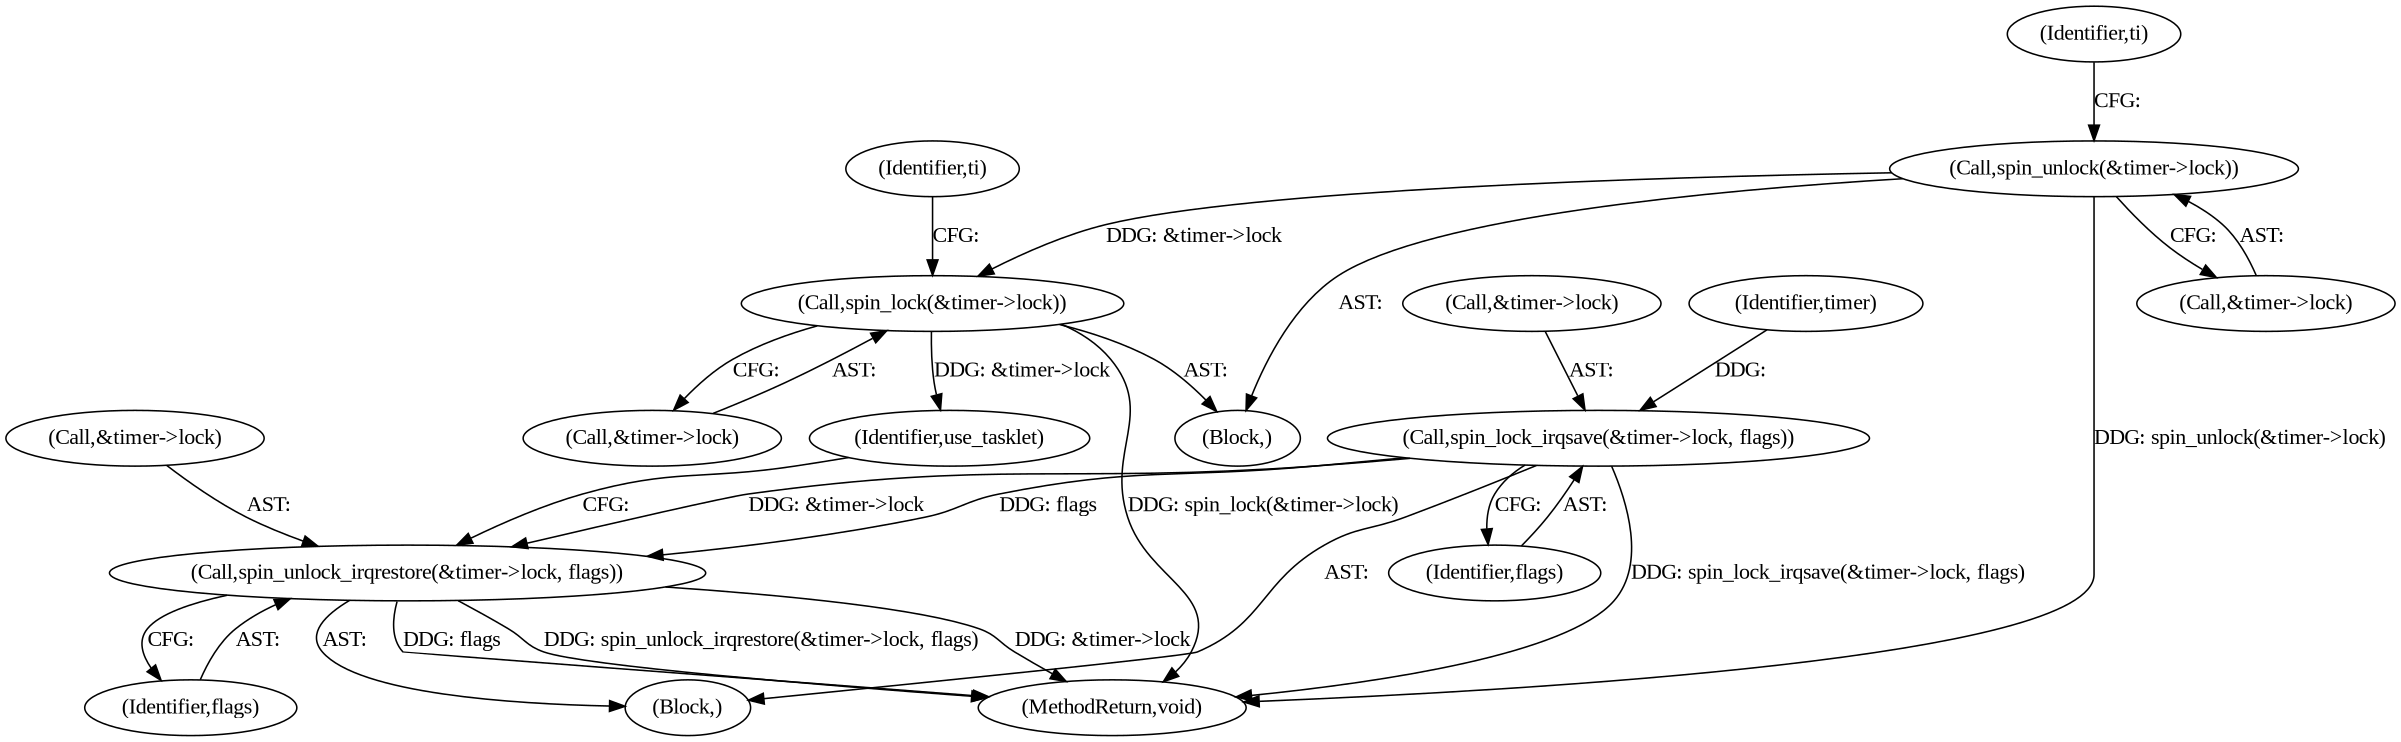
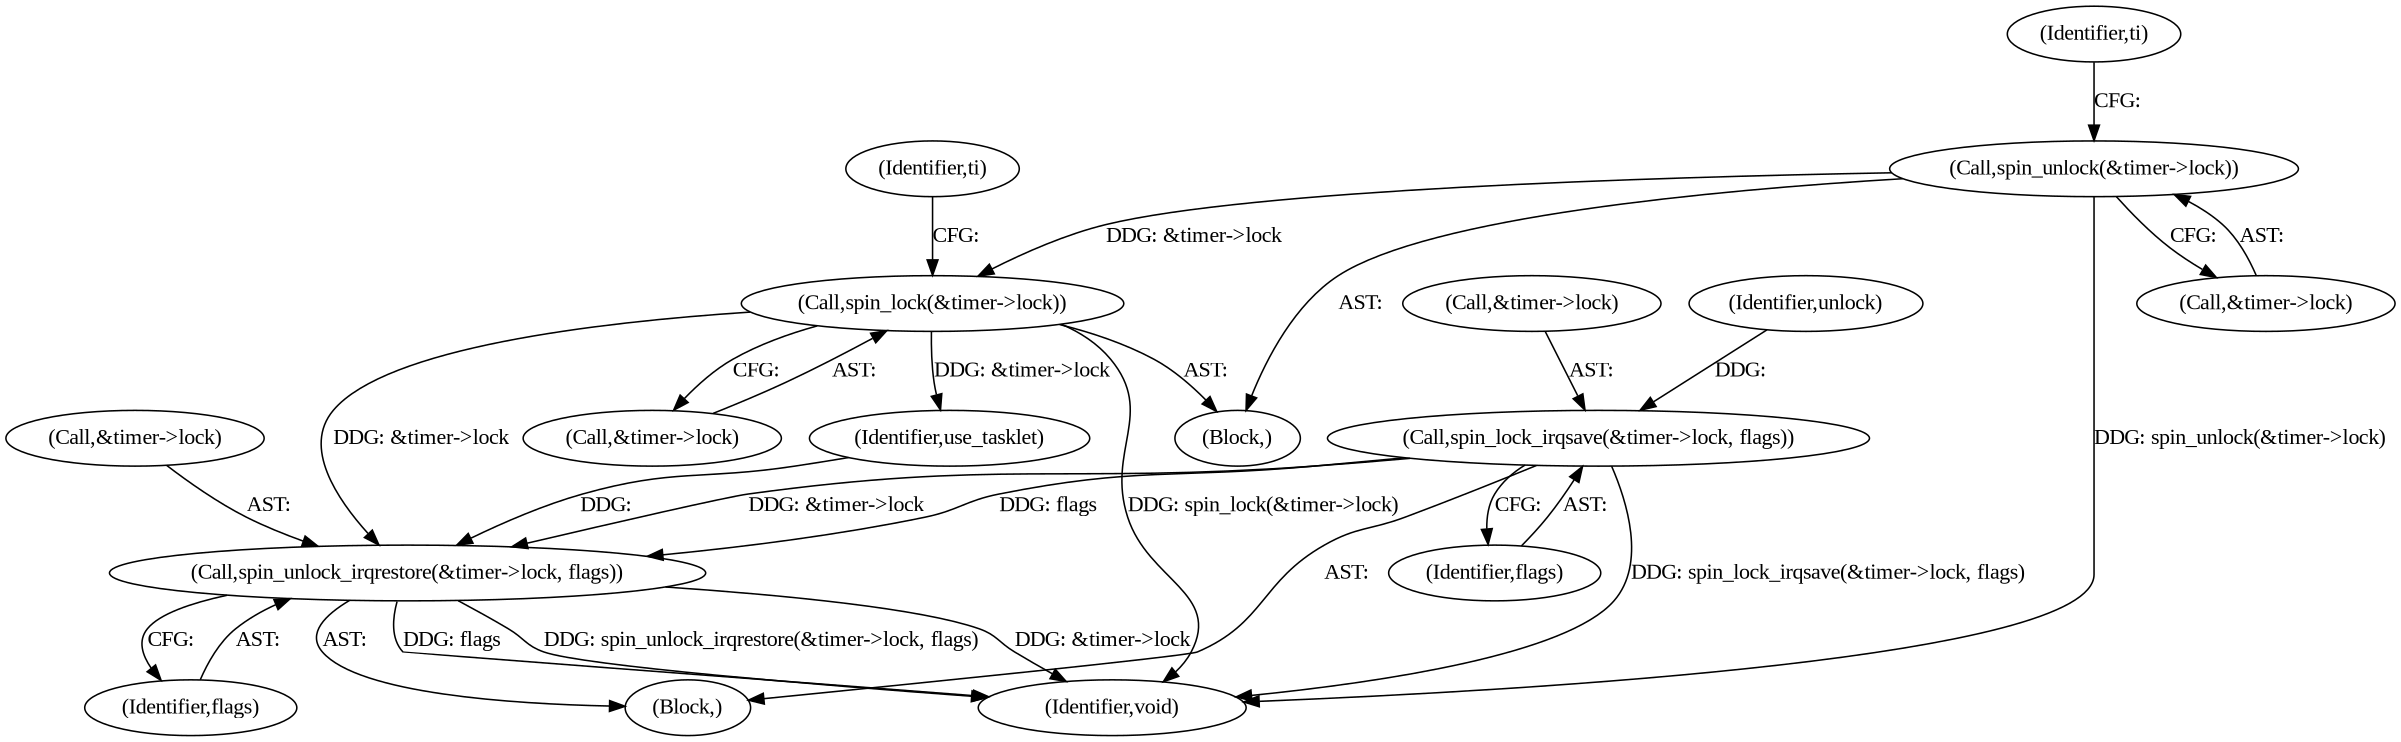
(1806, 304) -> (1806, 304)
none -> (466, 350)
(609, 506) -> (609, 506)
(1112, 708) -> (1112, 708)
